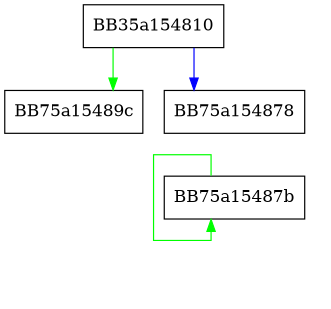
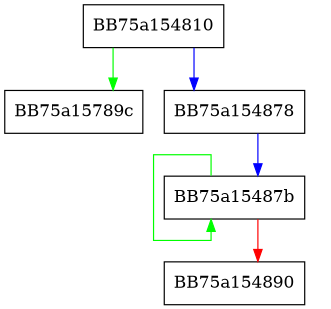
(154, 26) -> (154, 26)
(74, 112) -> (74, 112)
none -> (258, 149)
none -> (234, 283)
